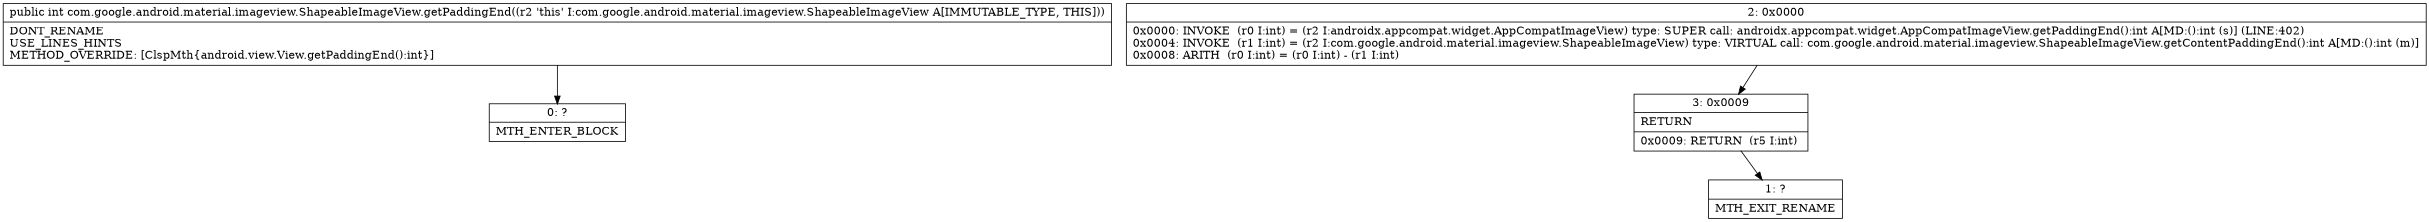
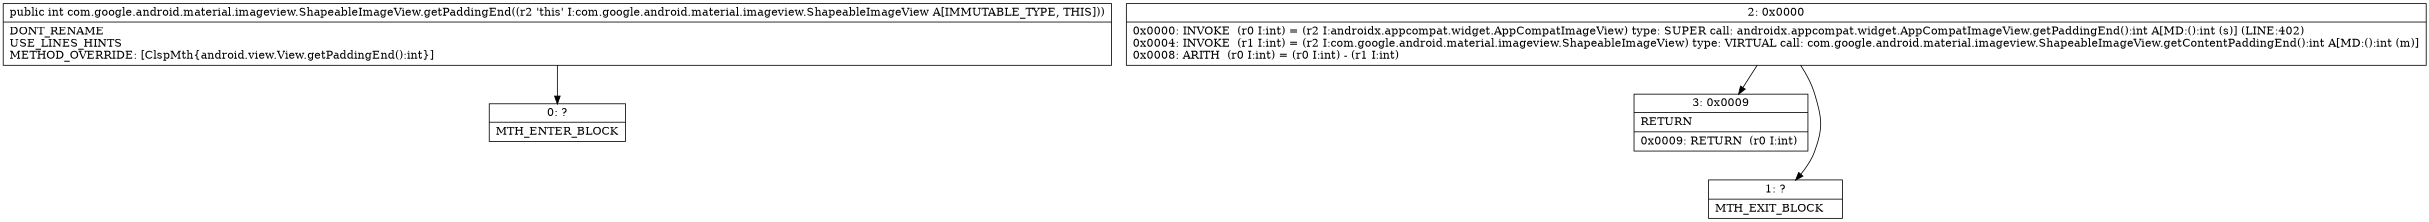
(1721, 141) -> (1721, 141)
(1749, 162) -> (1820, 120)
(1775, 208) -> (1769, 208)
